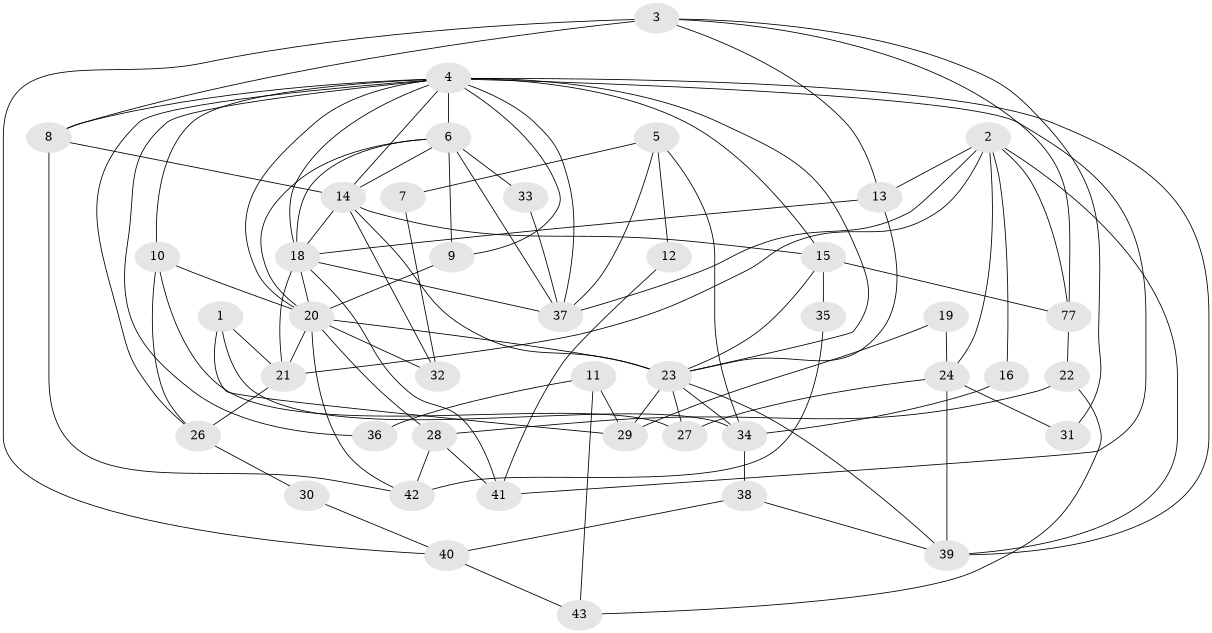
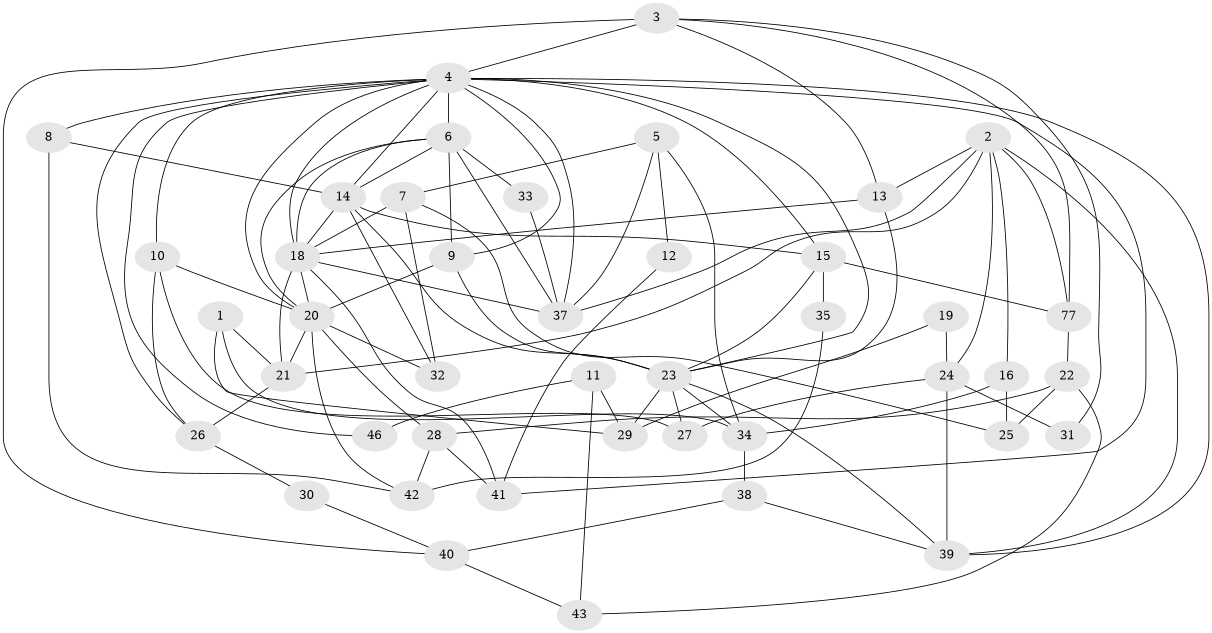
(348, 62) -> (553, 48)
none -> (350, 227)
(469, 337) -> (516, 340)
(375, 436) -> (375, 436)
none -> (1007, 436)
